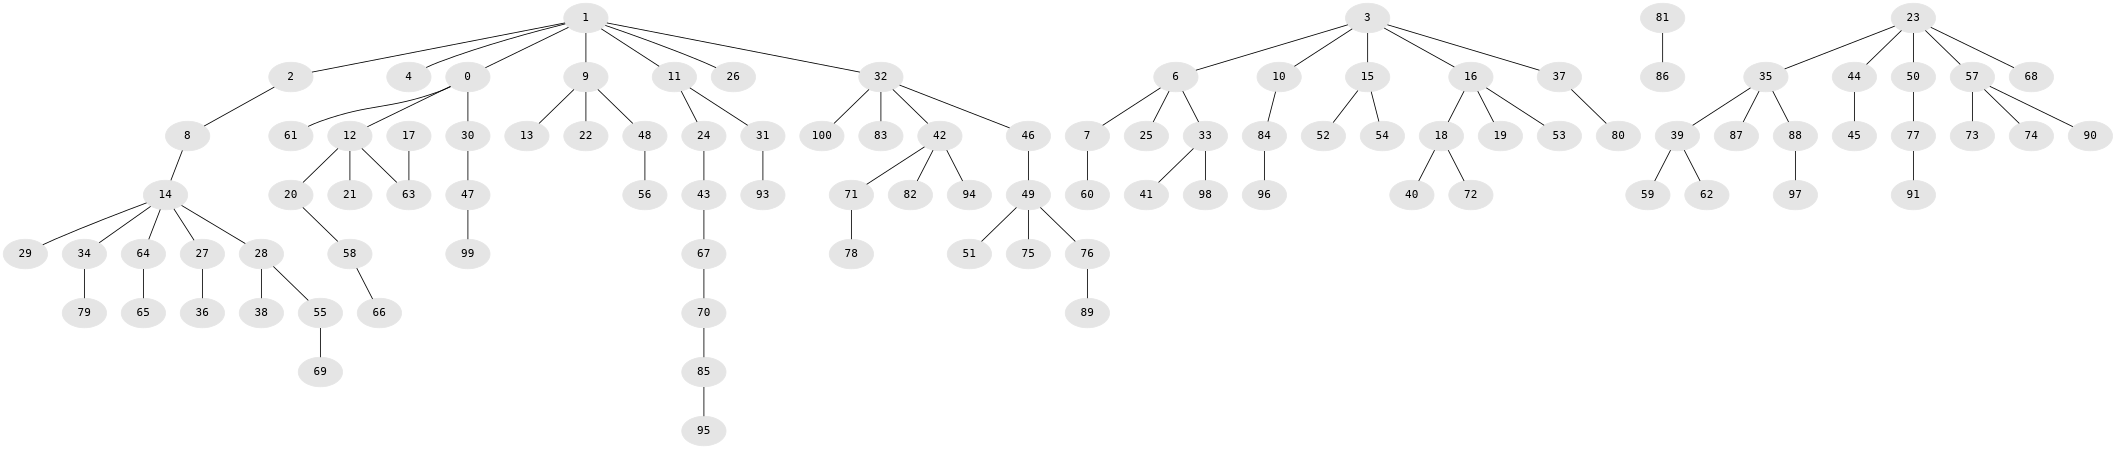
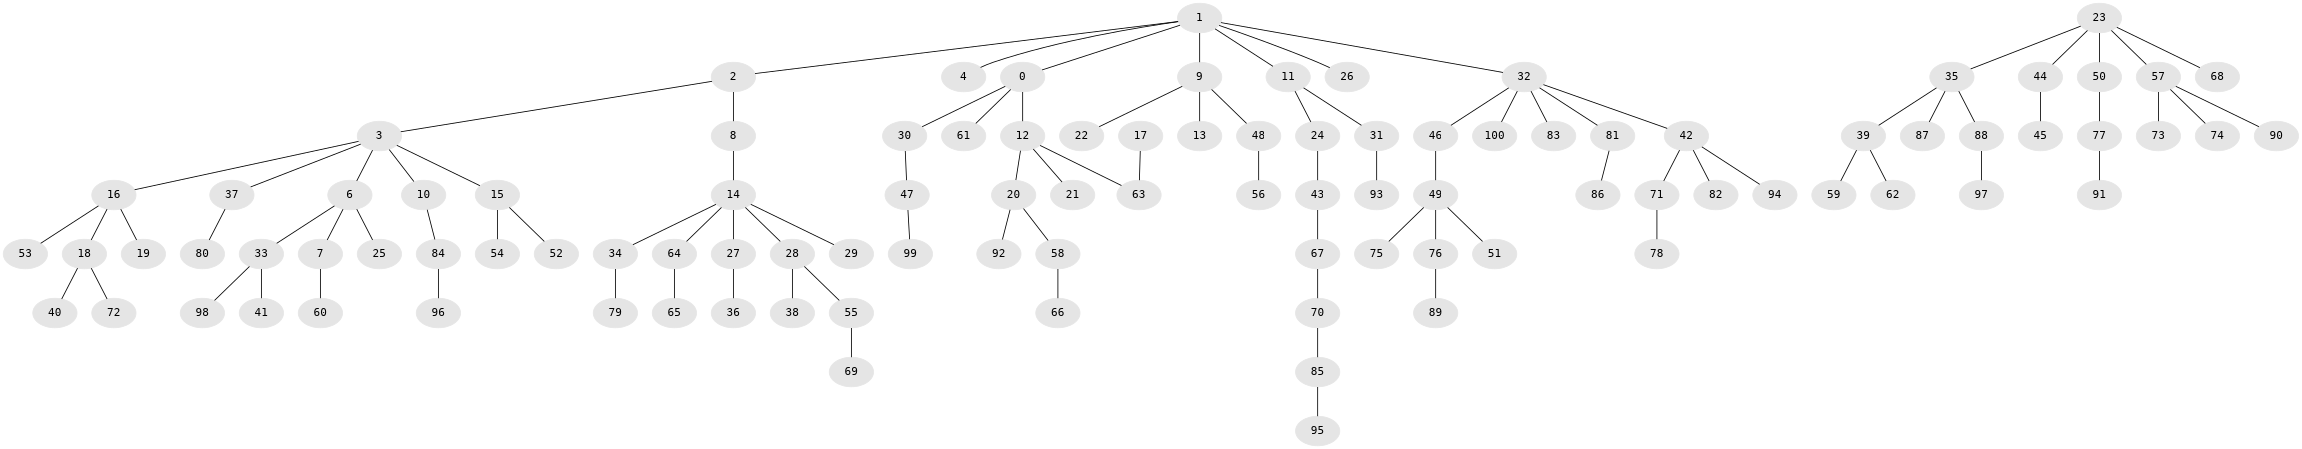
none -> (556, 107)
none -> (1569, 107)
none -> (999, 254)
